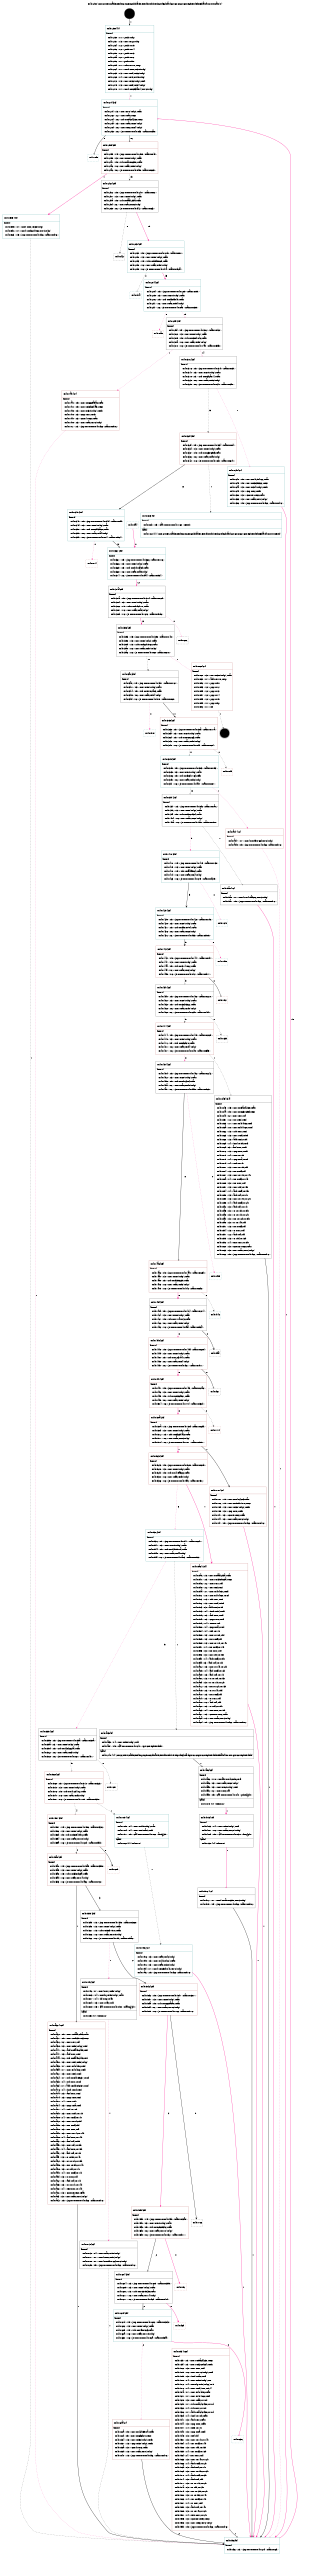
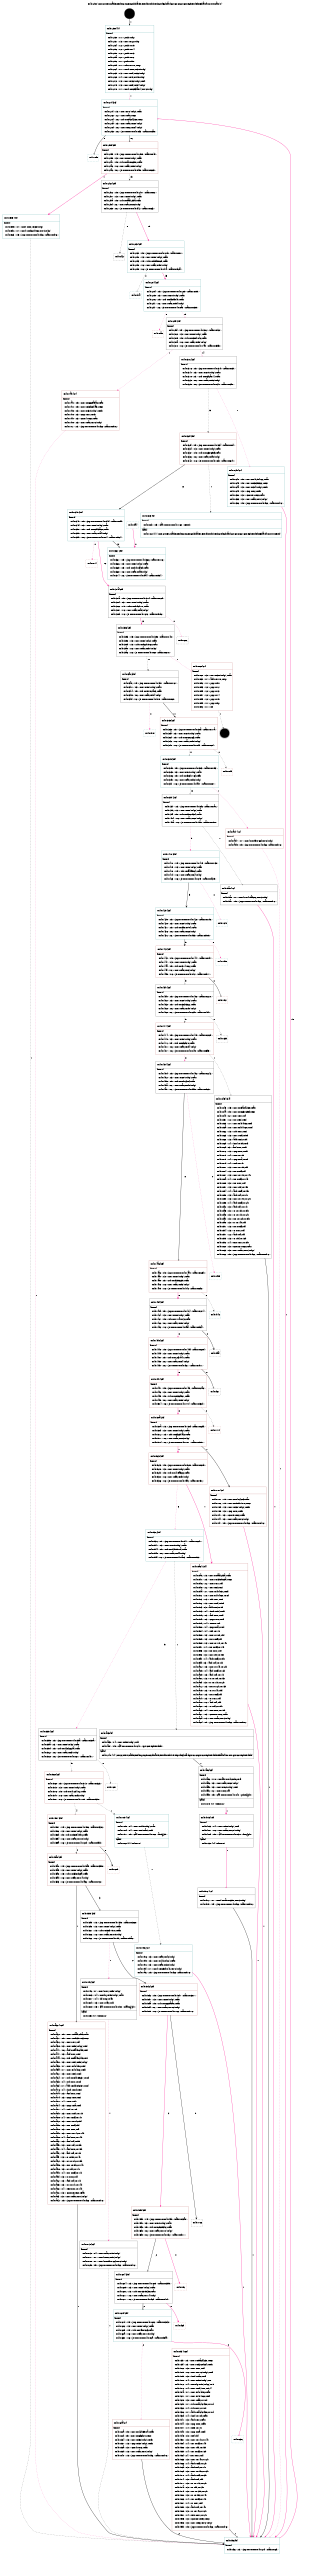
(137, 582) -> (101, 564)
